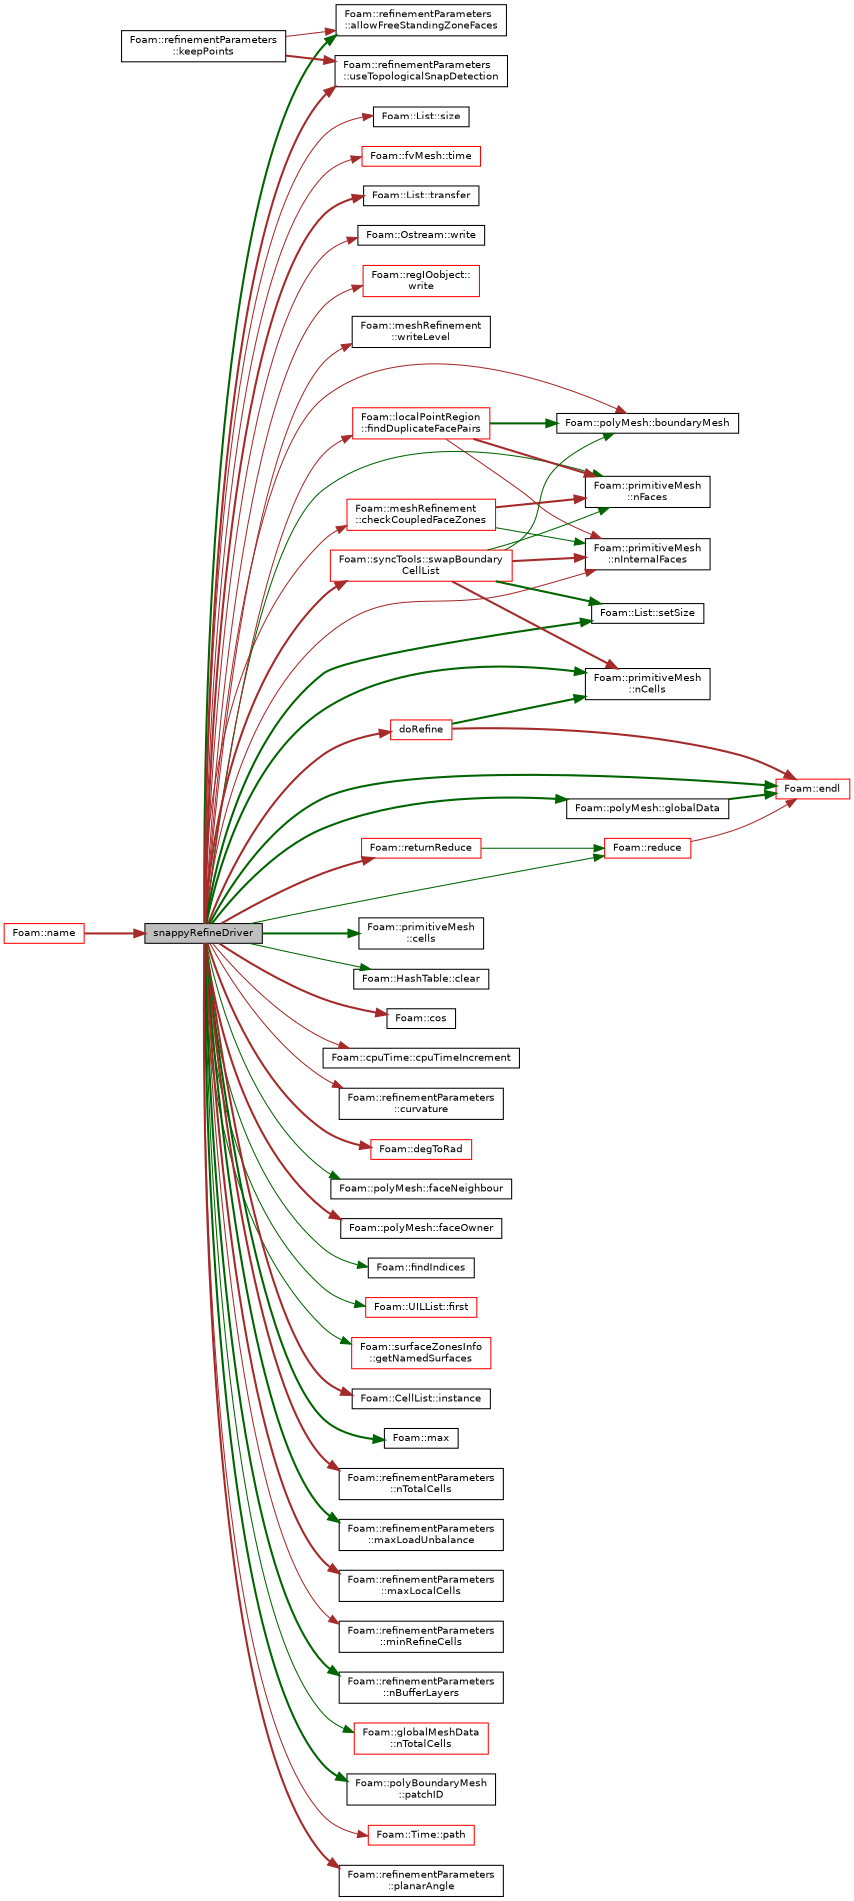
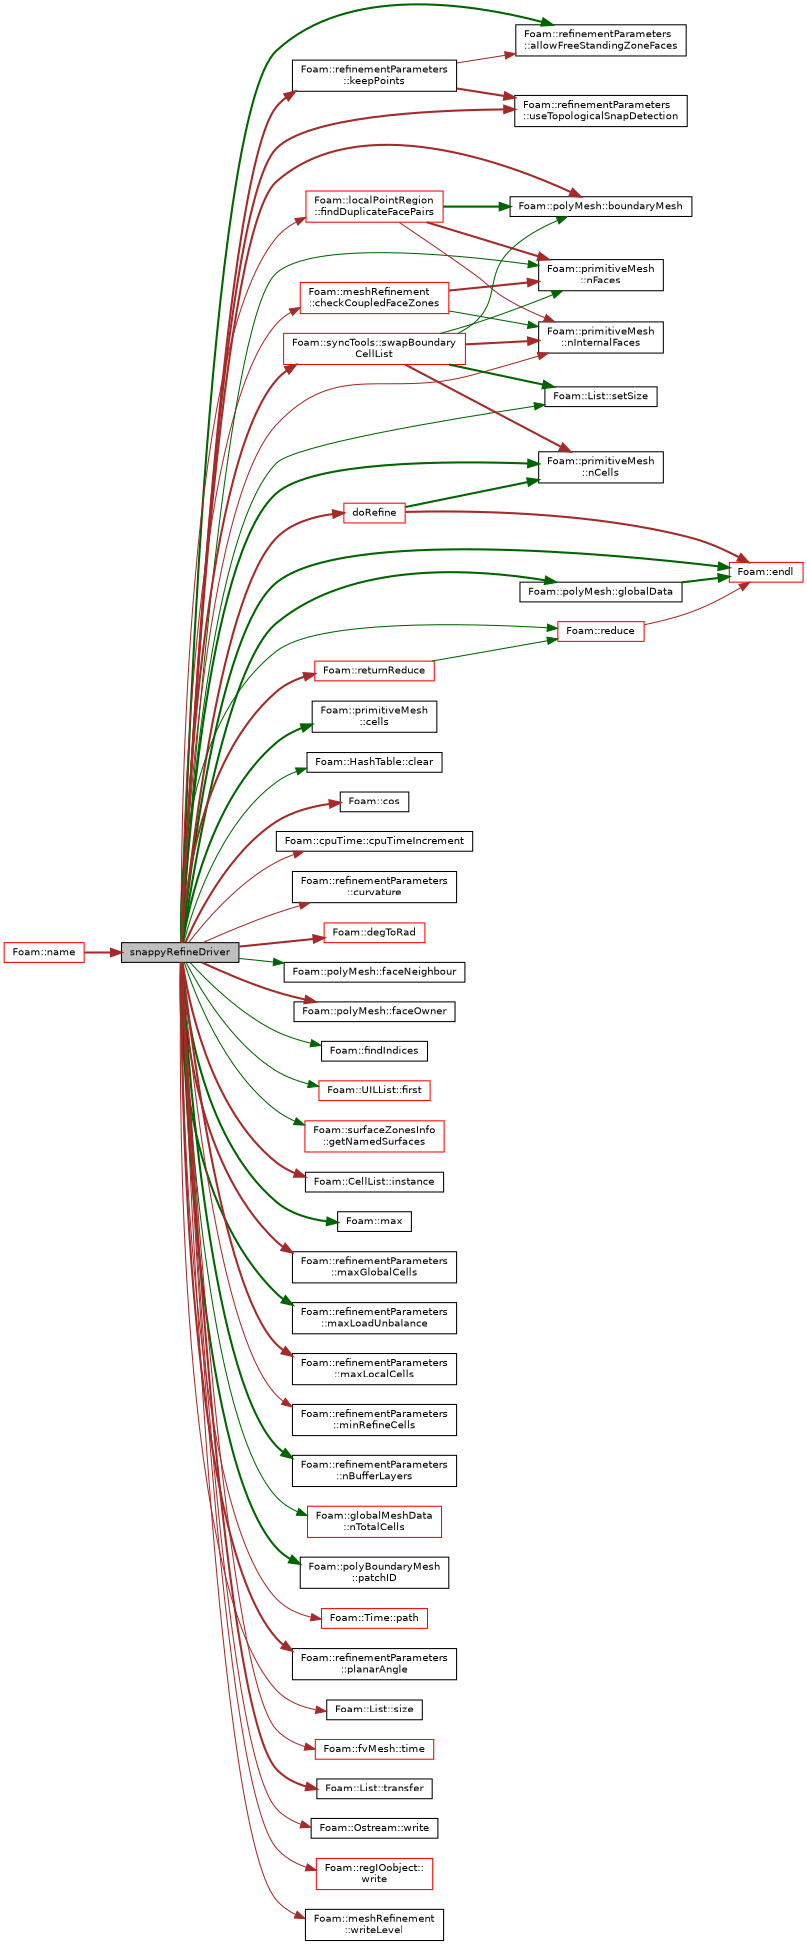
(291, 443) -> (259, 219)
none -> (210, 515)
(316, 680) -> (231, 567)
(421, 1484) -> (375, 1267)
